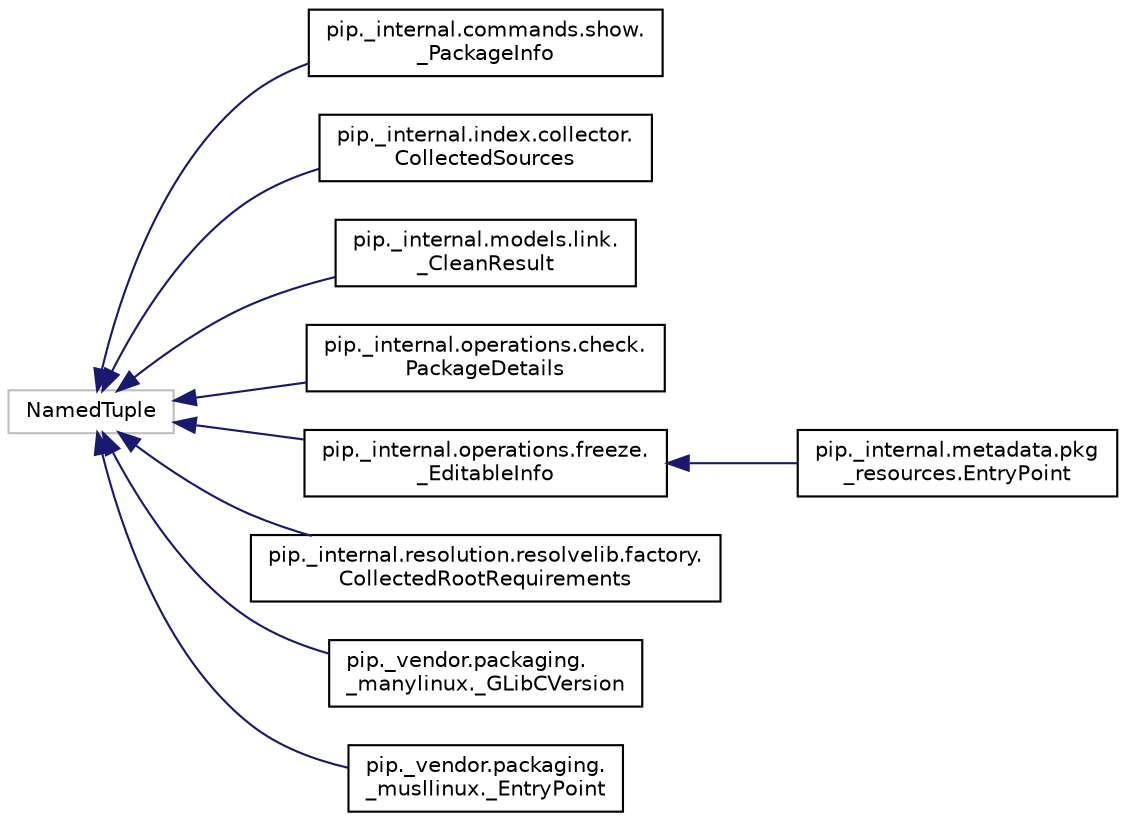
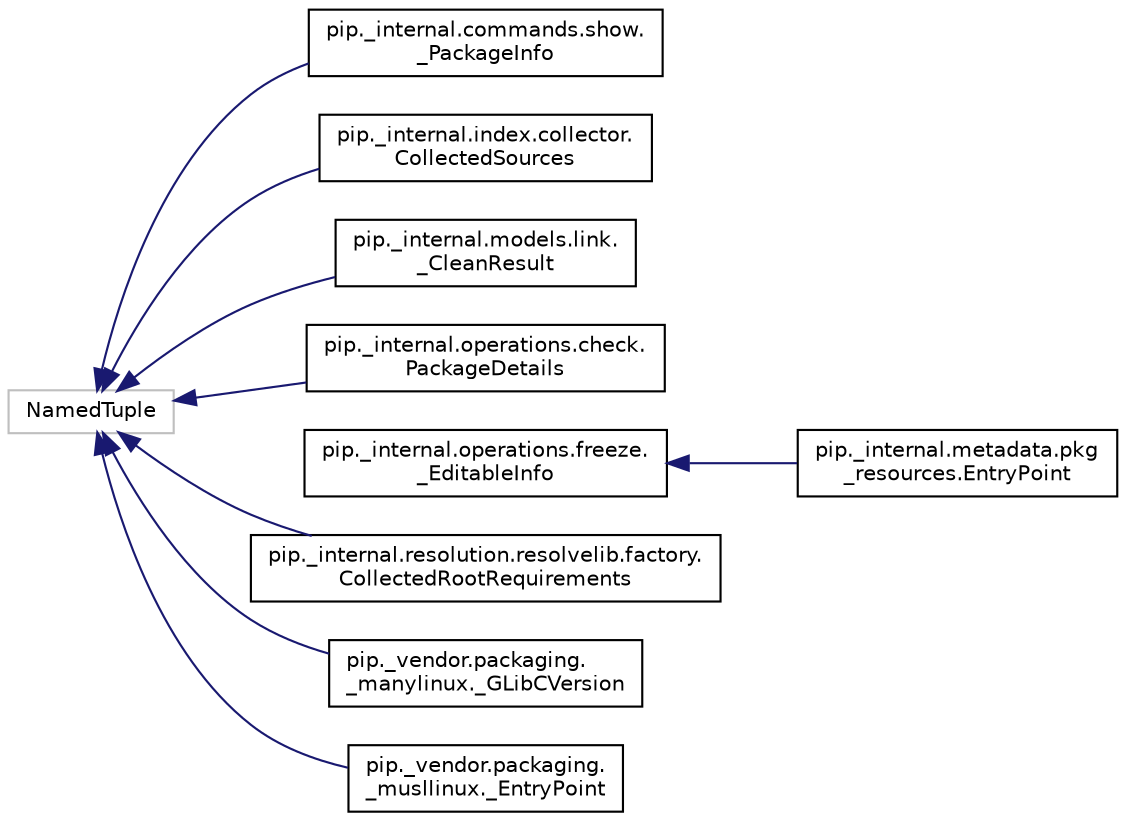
(250, 432) -> none
